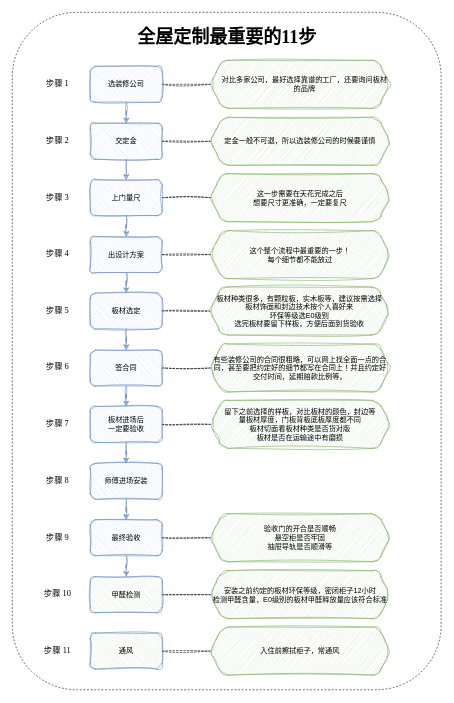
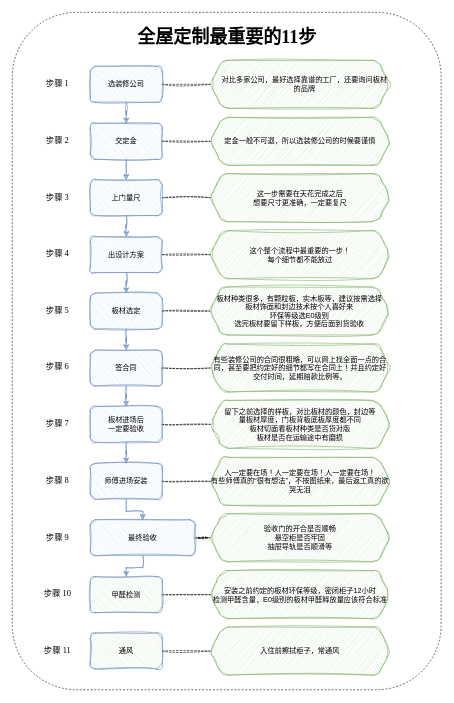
none -> (186, 482)
none -> (300, 482)
(126, 538) -> (143, 538)
